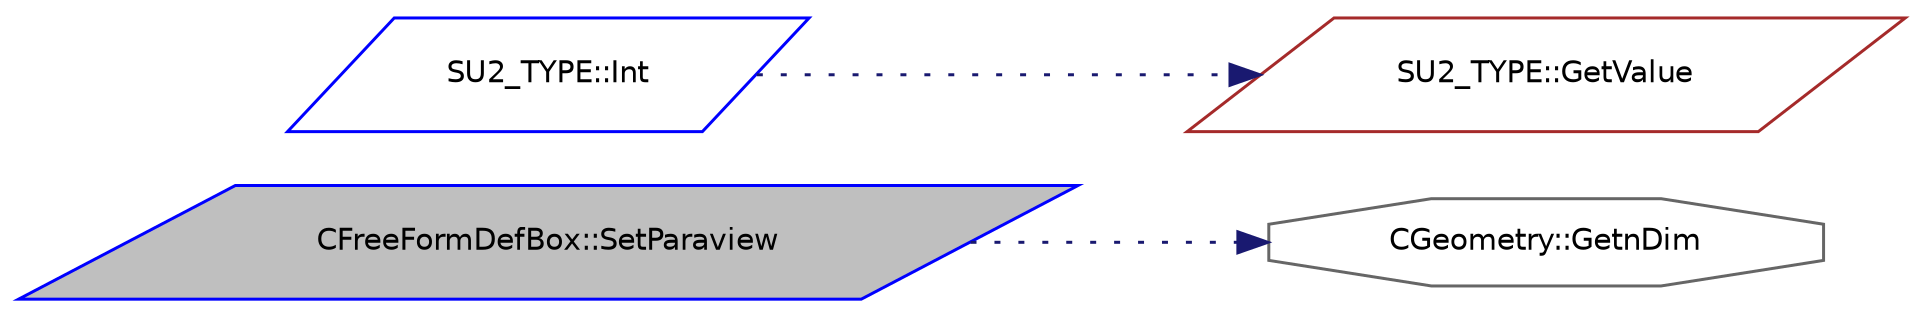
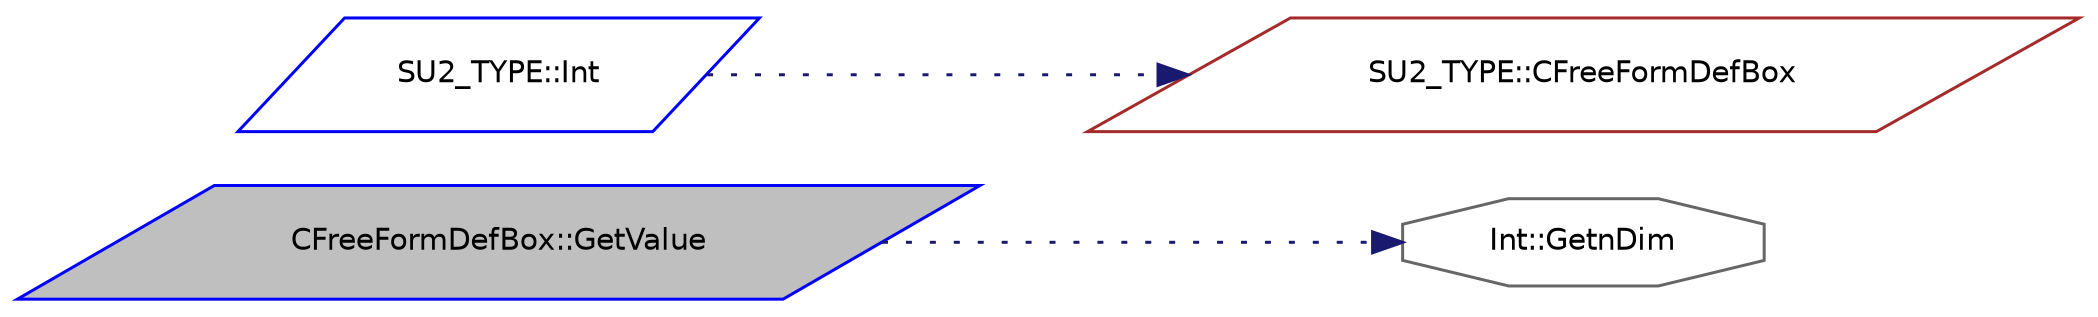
(1546, 75) -> (1583, 75)
(548, 242) -> (499, 242)
(1546, 242) -> (1583, 242)
